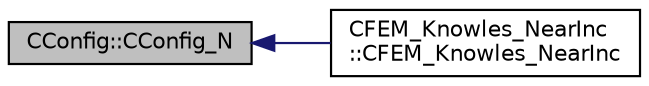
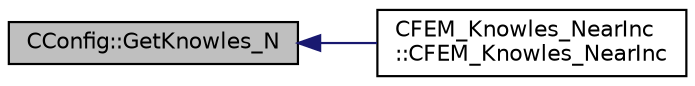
(130, 43) -> (153, 43)
